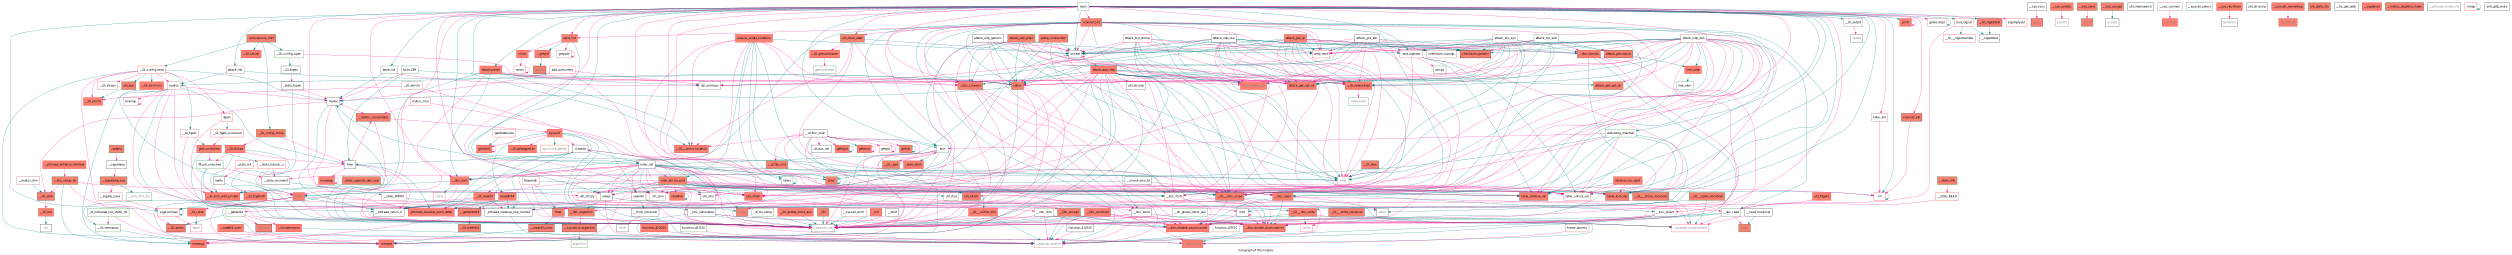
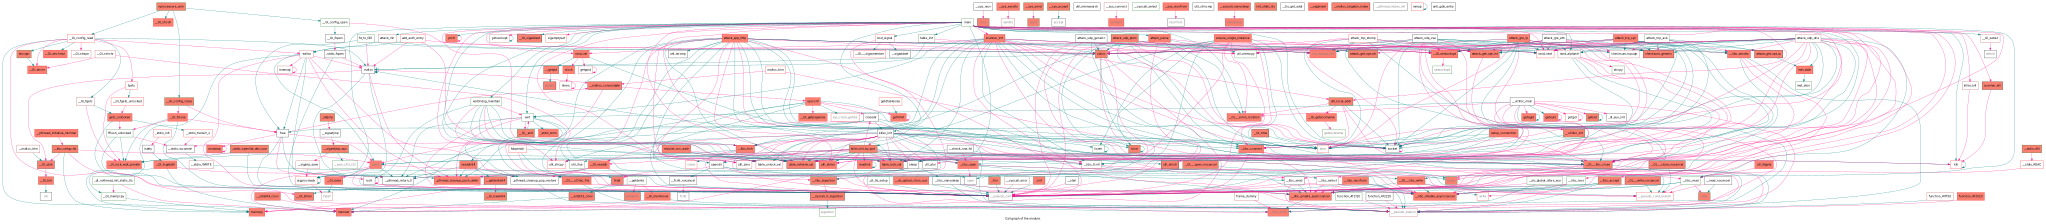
(1990, 29) -> none
(1505, 38) -> (1626, 38)
(1464, 43) -> (1614, 47)
(1088, 61) -> (1018, 128)
